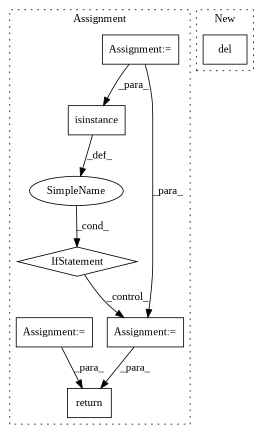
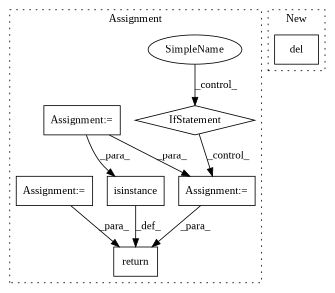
(88, 152) -> (136, 222)
(93, 226) -> (216, 85)
